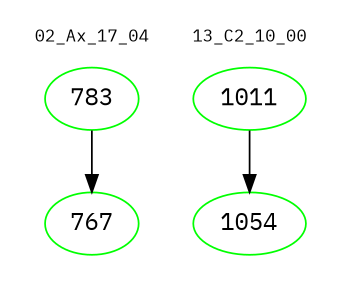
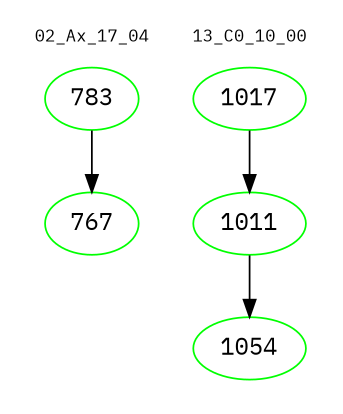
(250, 37) -> (250, 37)
none -> (250, 99)
